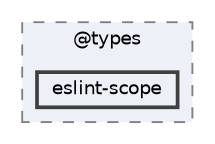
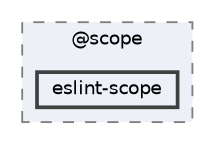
(107, 40) -> (107, 40)
